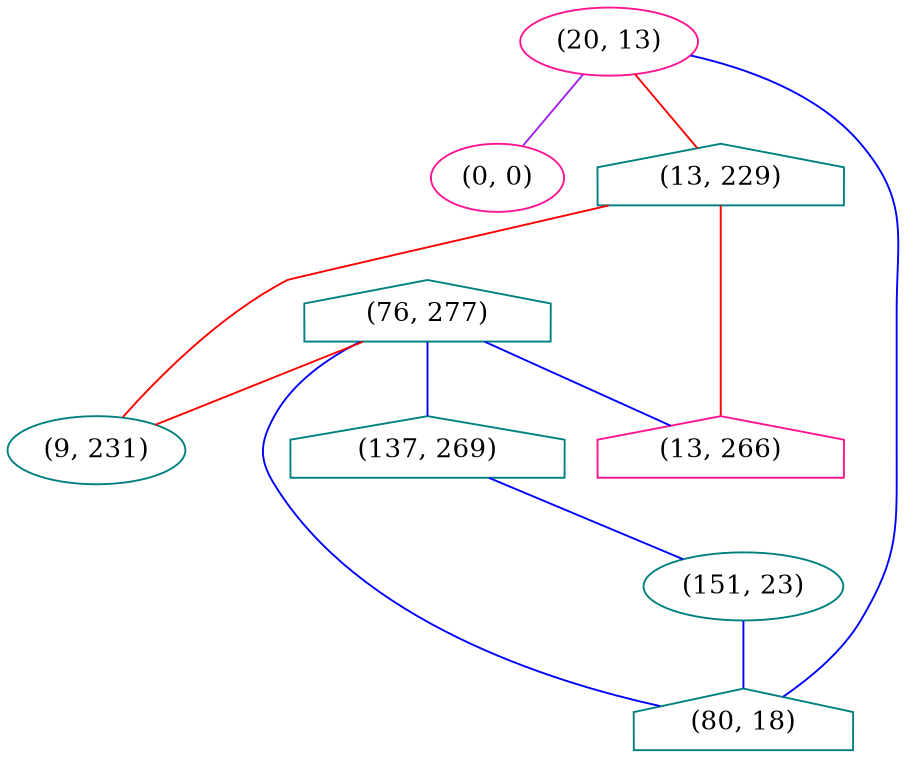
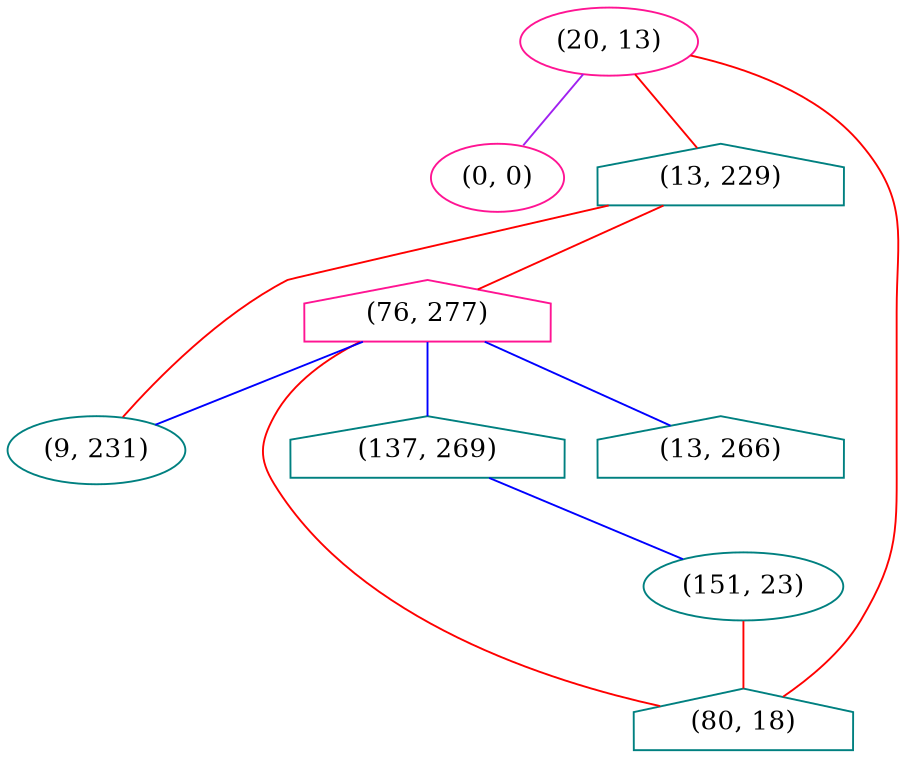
(721, 311) -> (571, 247)
(428, 314) -> (428, 314)
(897, 338) -> (897, 338)
(259, 383) -> (259, 383)
(721, 450) -> (721, 450)
(366, 581) -> (366, 581)
(743, 655) -> (743, 655)
